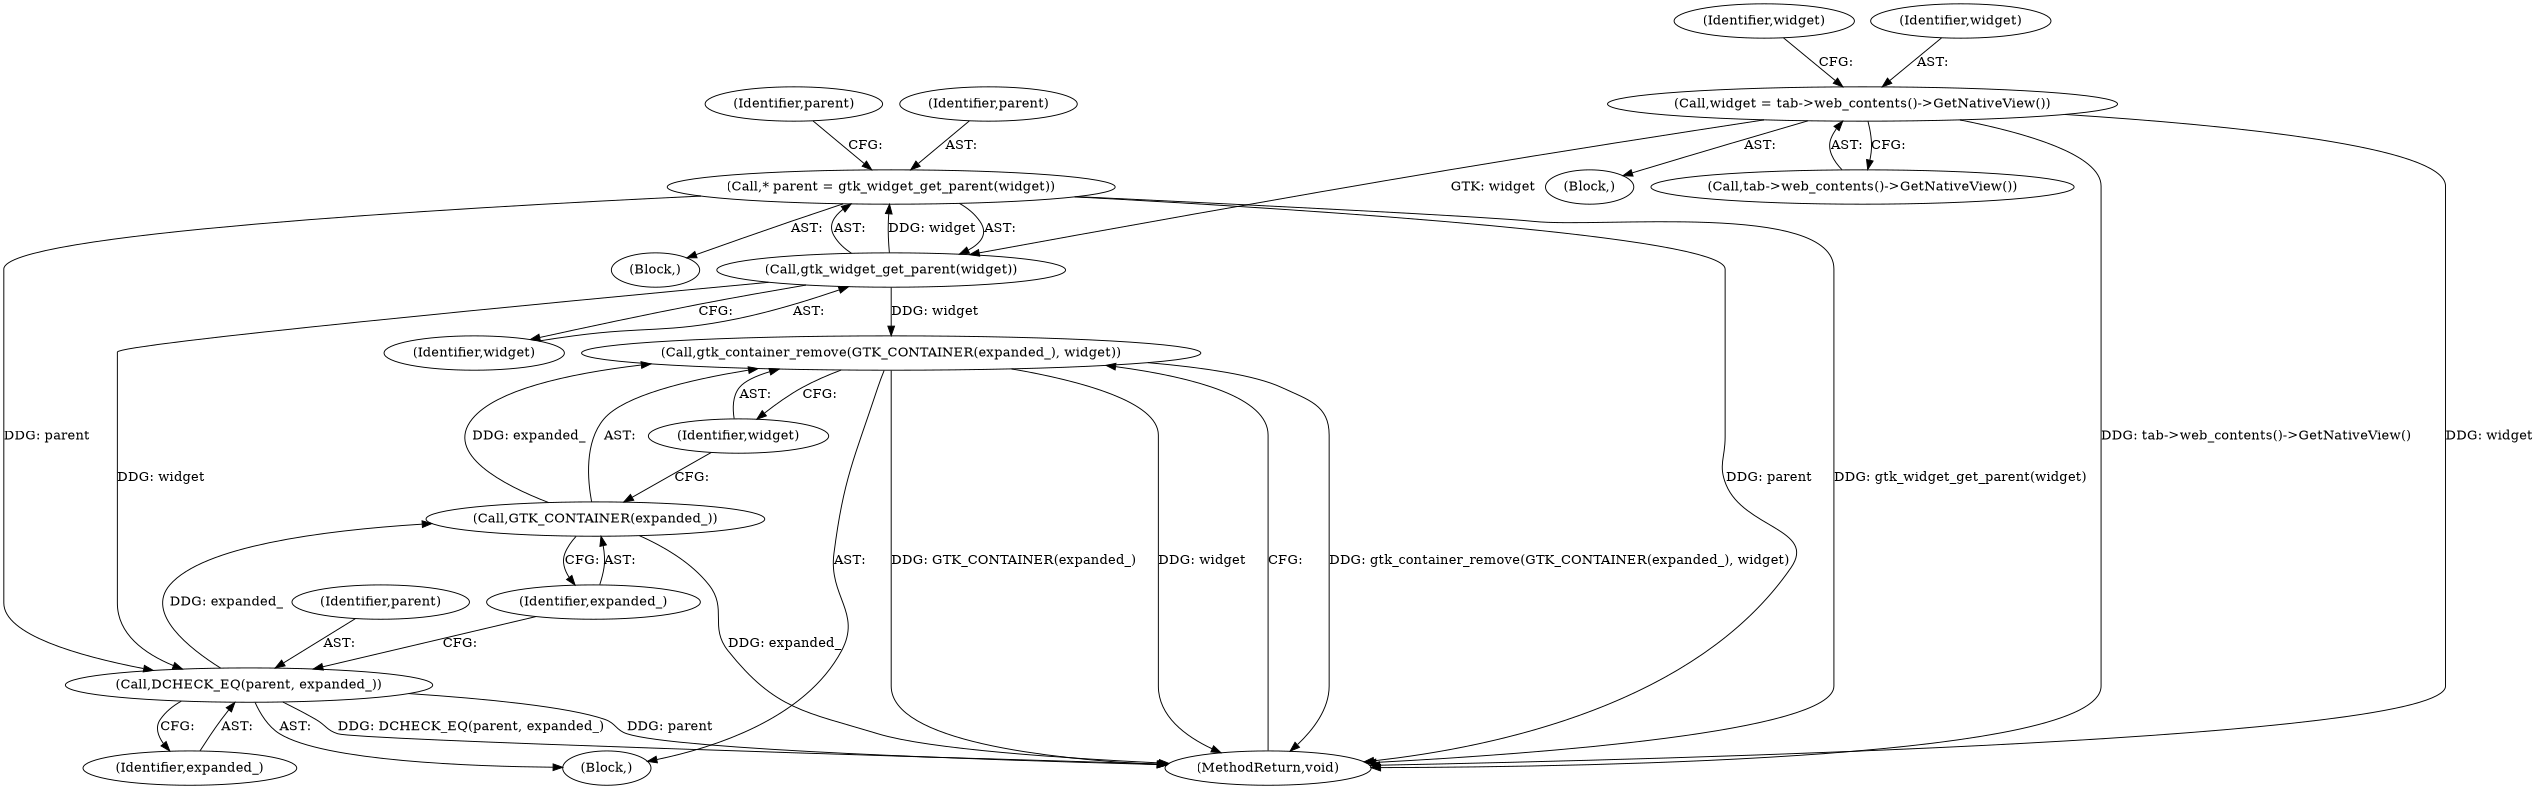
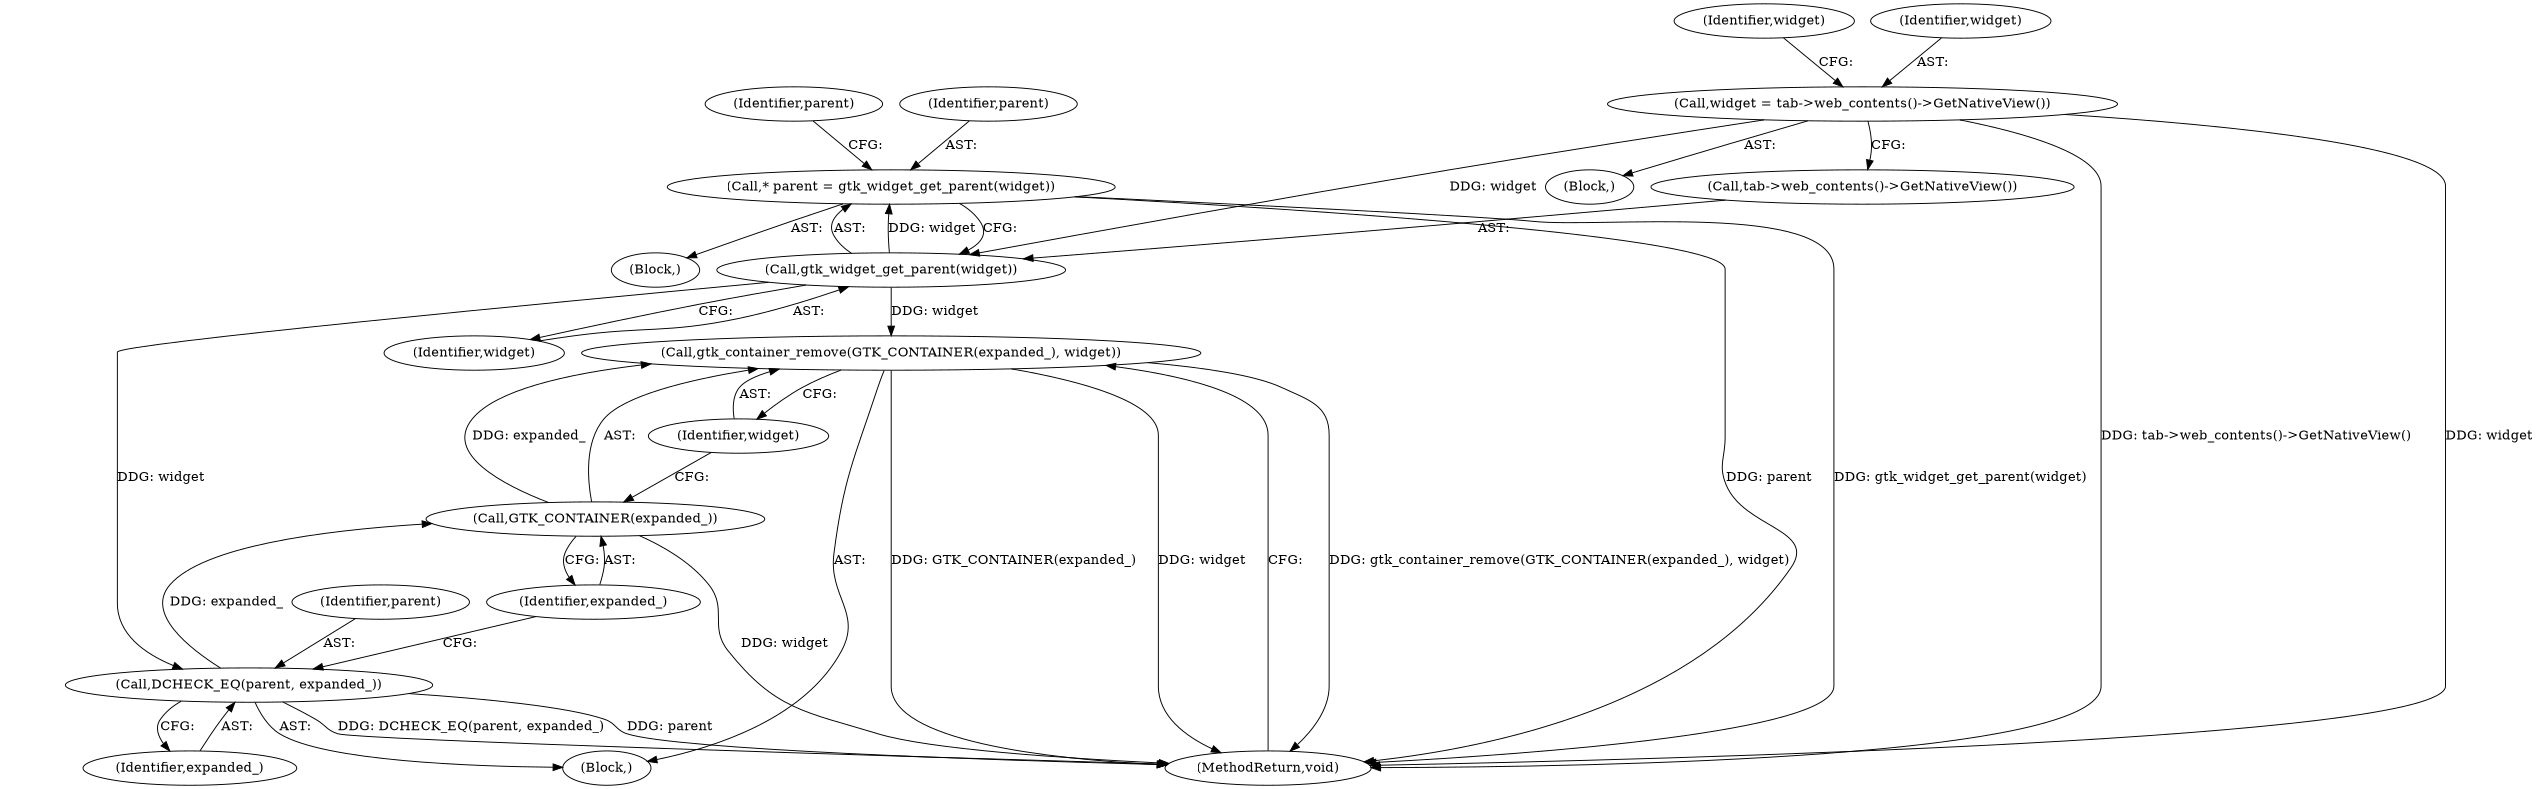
(1830, 150) -> (1379, 230)
(1493, 187) -> (1493, 187)
(1002, 229) -> (1002, 229)
(103, 241) -> none
(785, 644) -> (785, 644)
